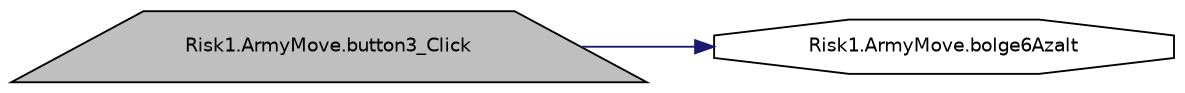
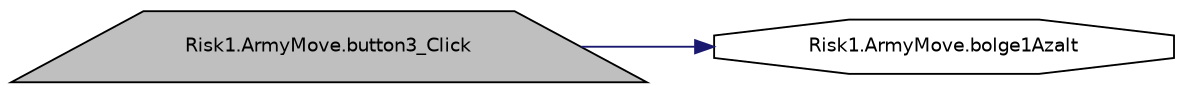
(944, 47) -> (944, 47)
